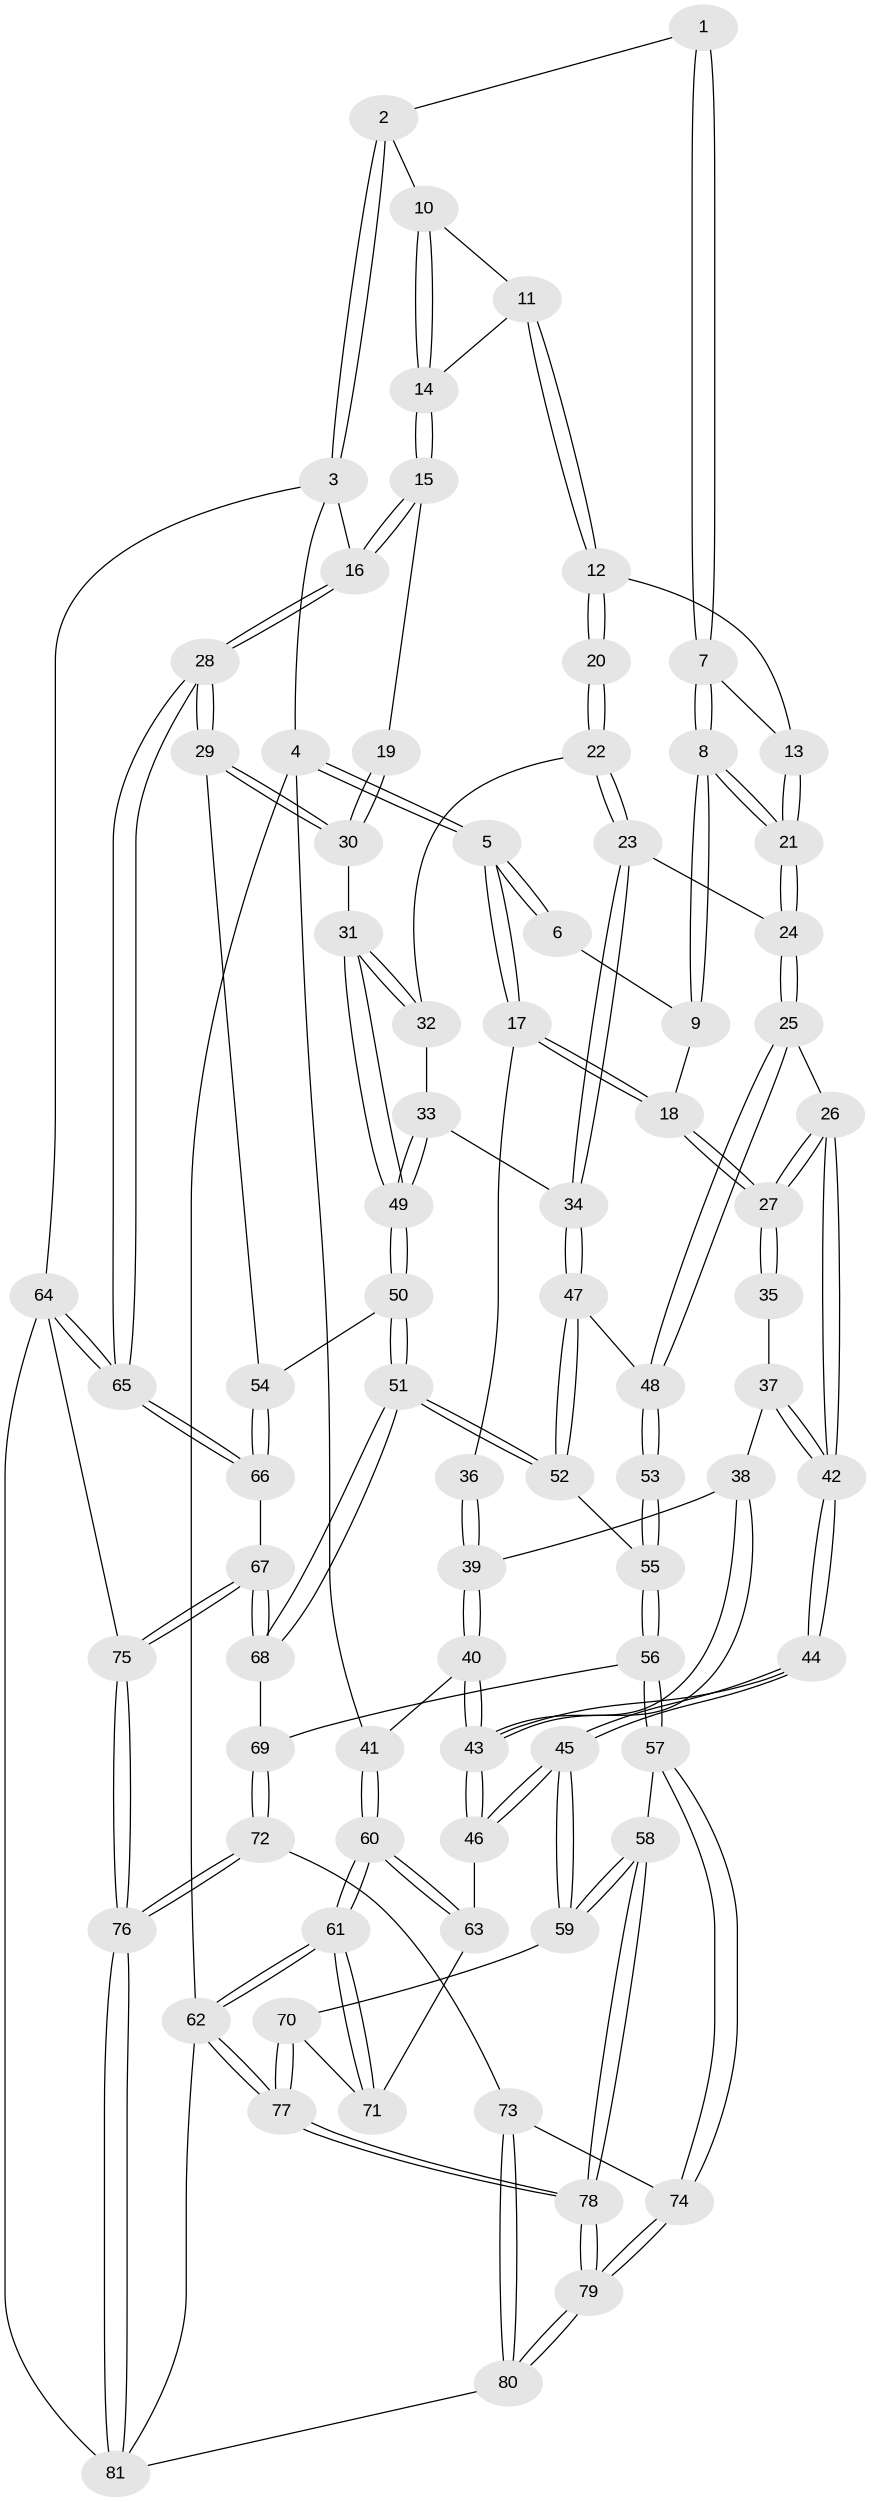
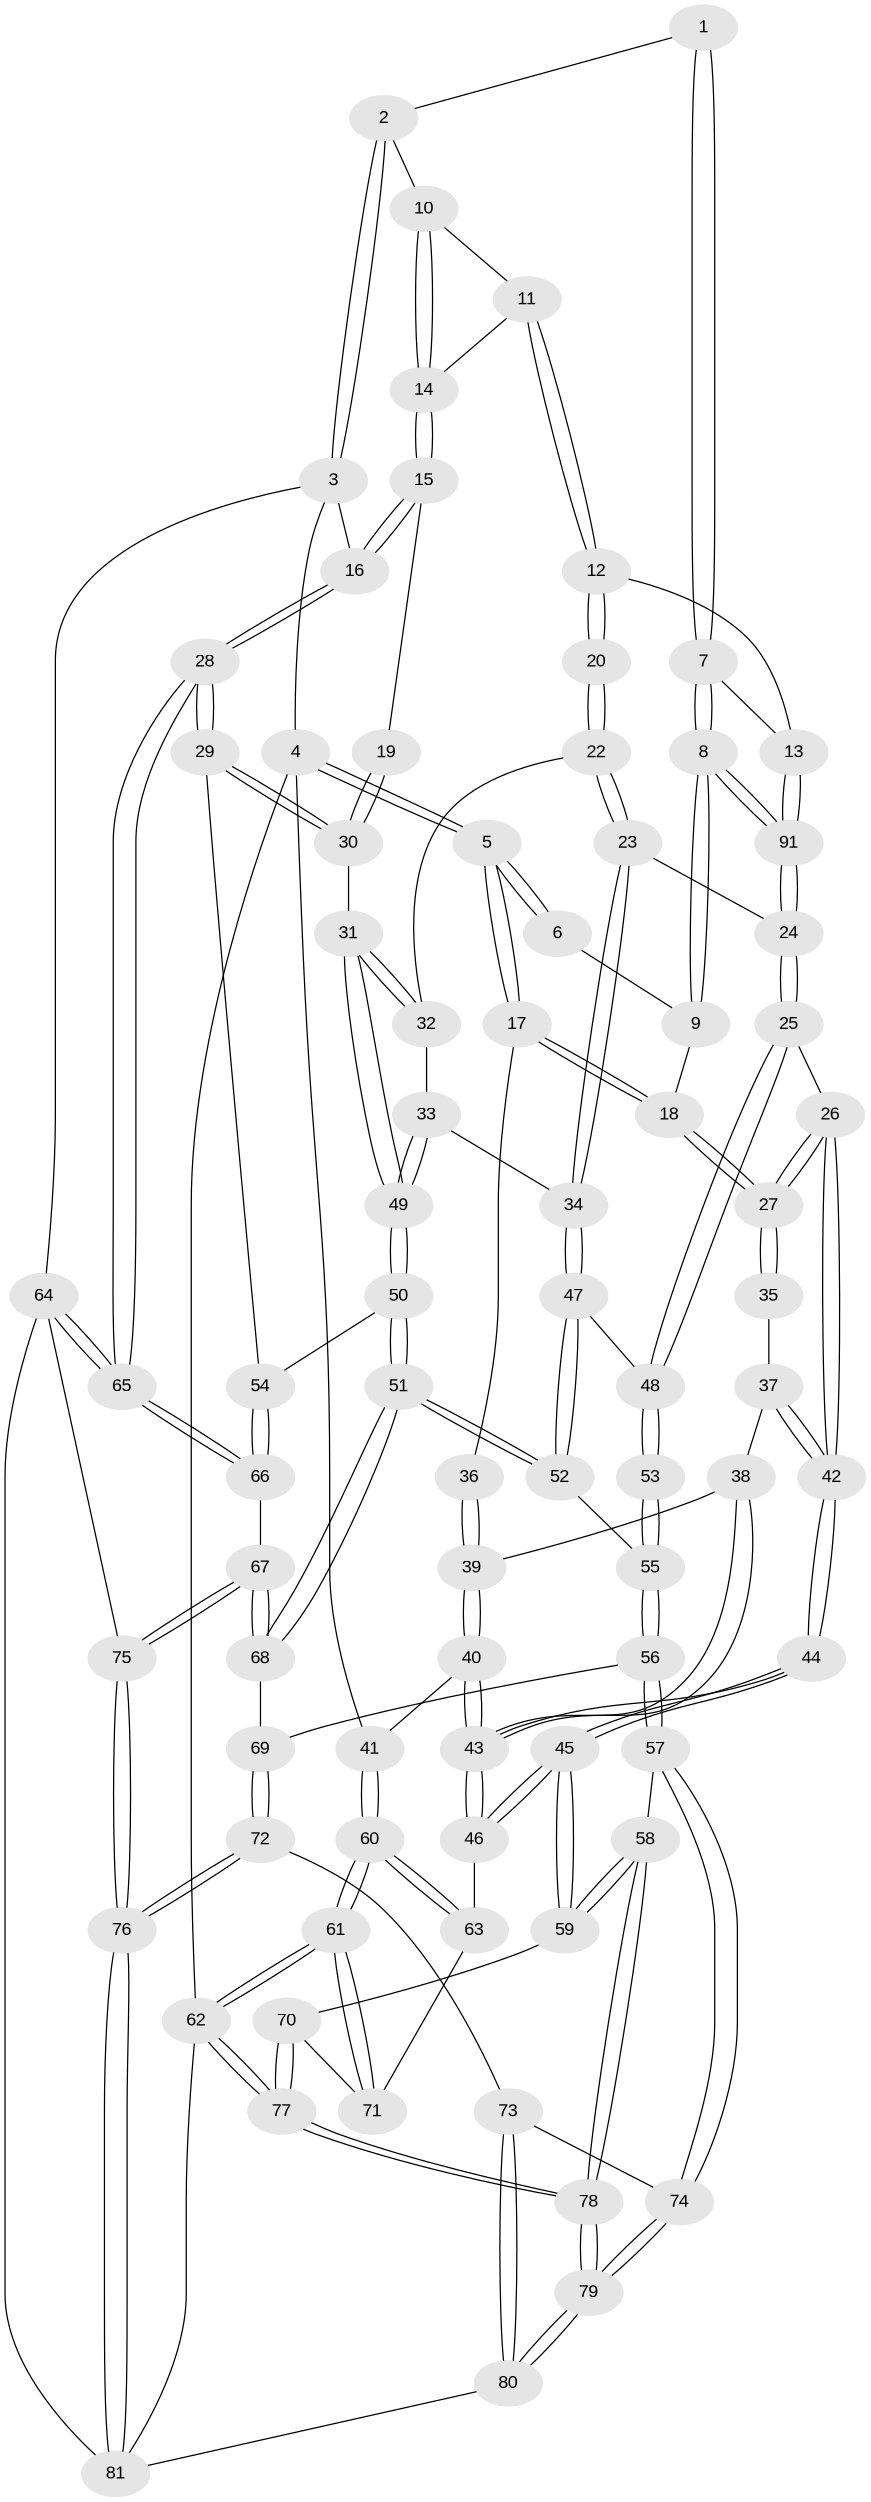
(789, 843) -> (789, 843)
